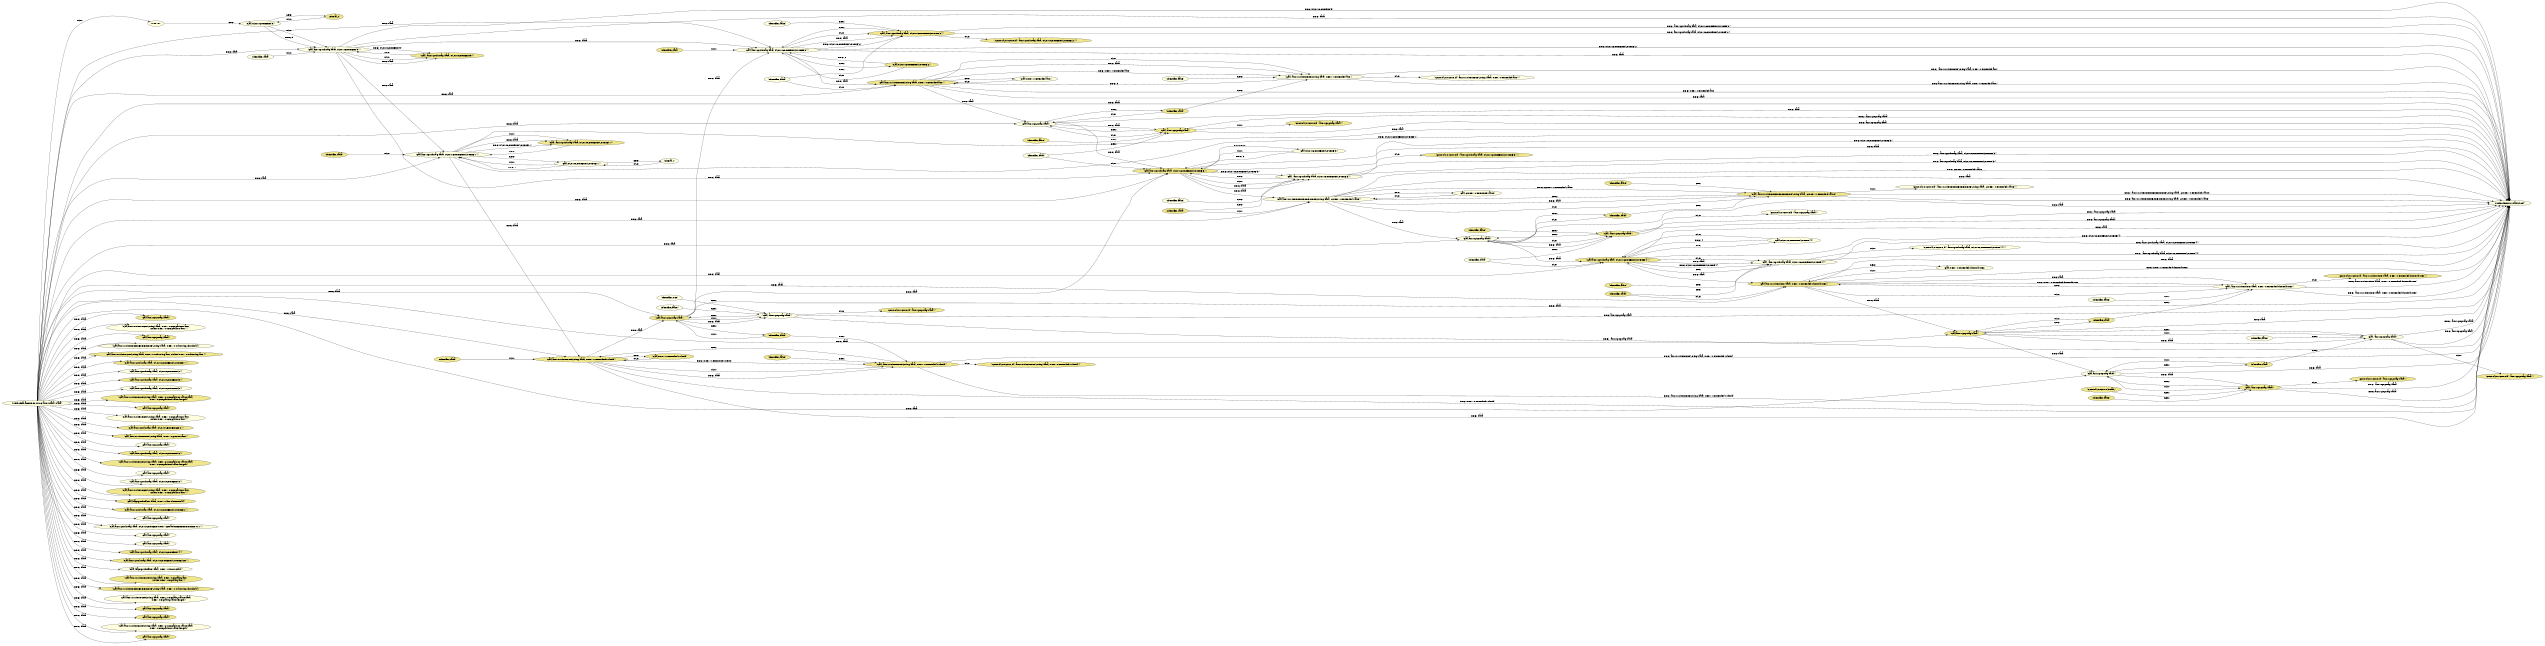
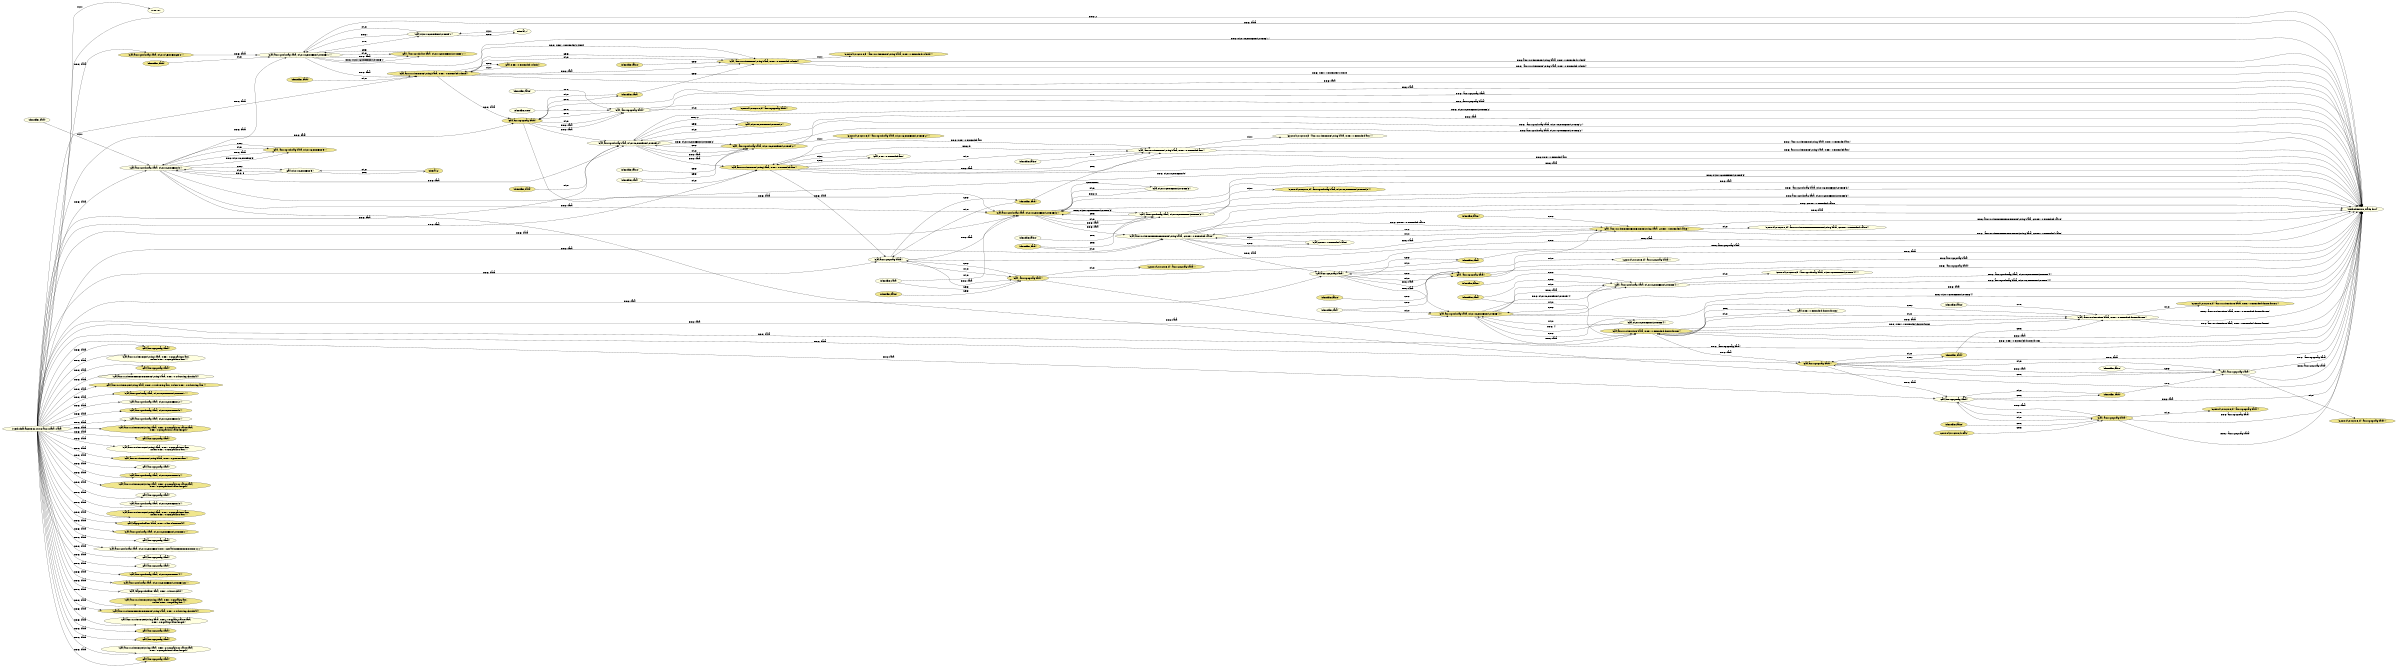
(202, 24) -> (236, 168)
(1114, 103) -> (1093, 17)
(581, 143) -> (434, 54)
(151, 179) -> (224, 55)
